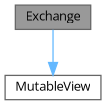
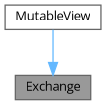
(53, 46) -> (53, 46)
